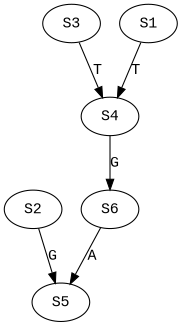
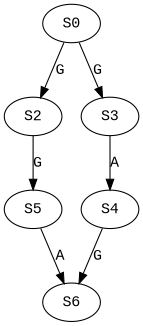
none -> (72, 23)
(148, 23) -> none
(98, 70) -> (115, 163)
(88, 251) -> (50, 251)
